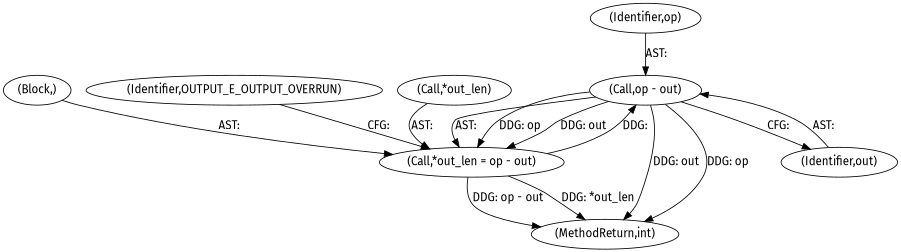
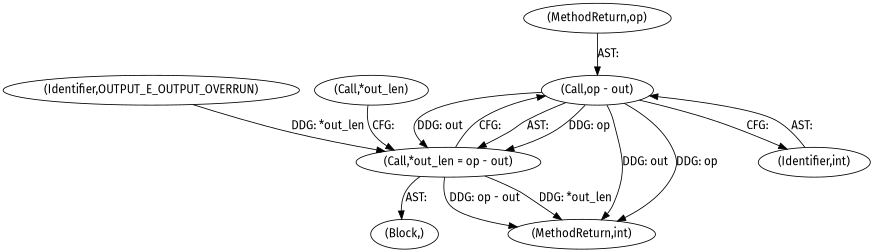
(646, 18) -> (597, 18)
(380, 126) -> (328, 126)
(424, 126) -> (385, 126)
(637, 126) -> (492, 126)
(222, 133) -> (406, 191)
(839, 162) -> (814, 162)
